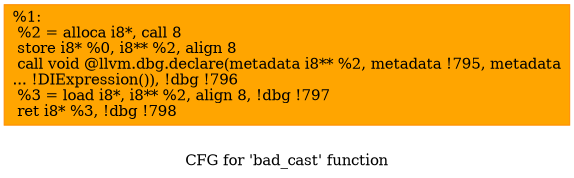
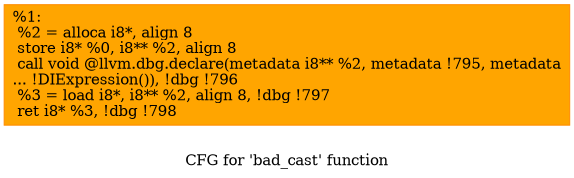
(97, 33) -> (103, 33)
